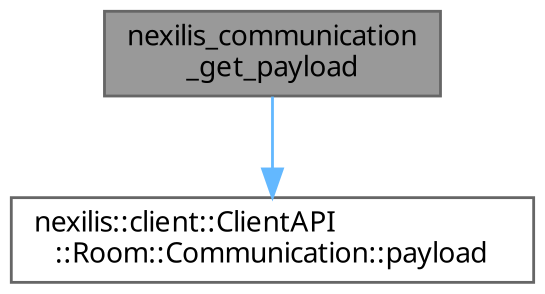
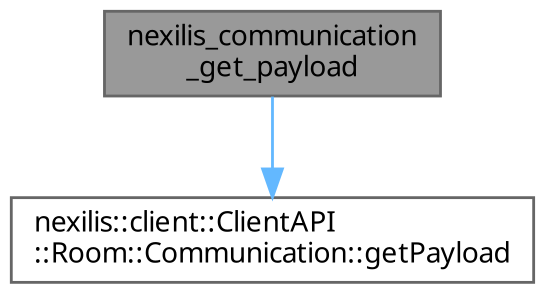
(272, 240) -> (272, 240)
